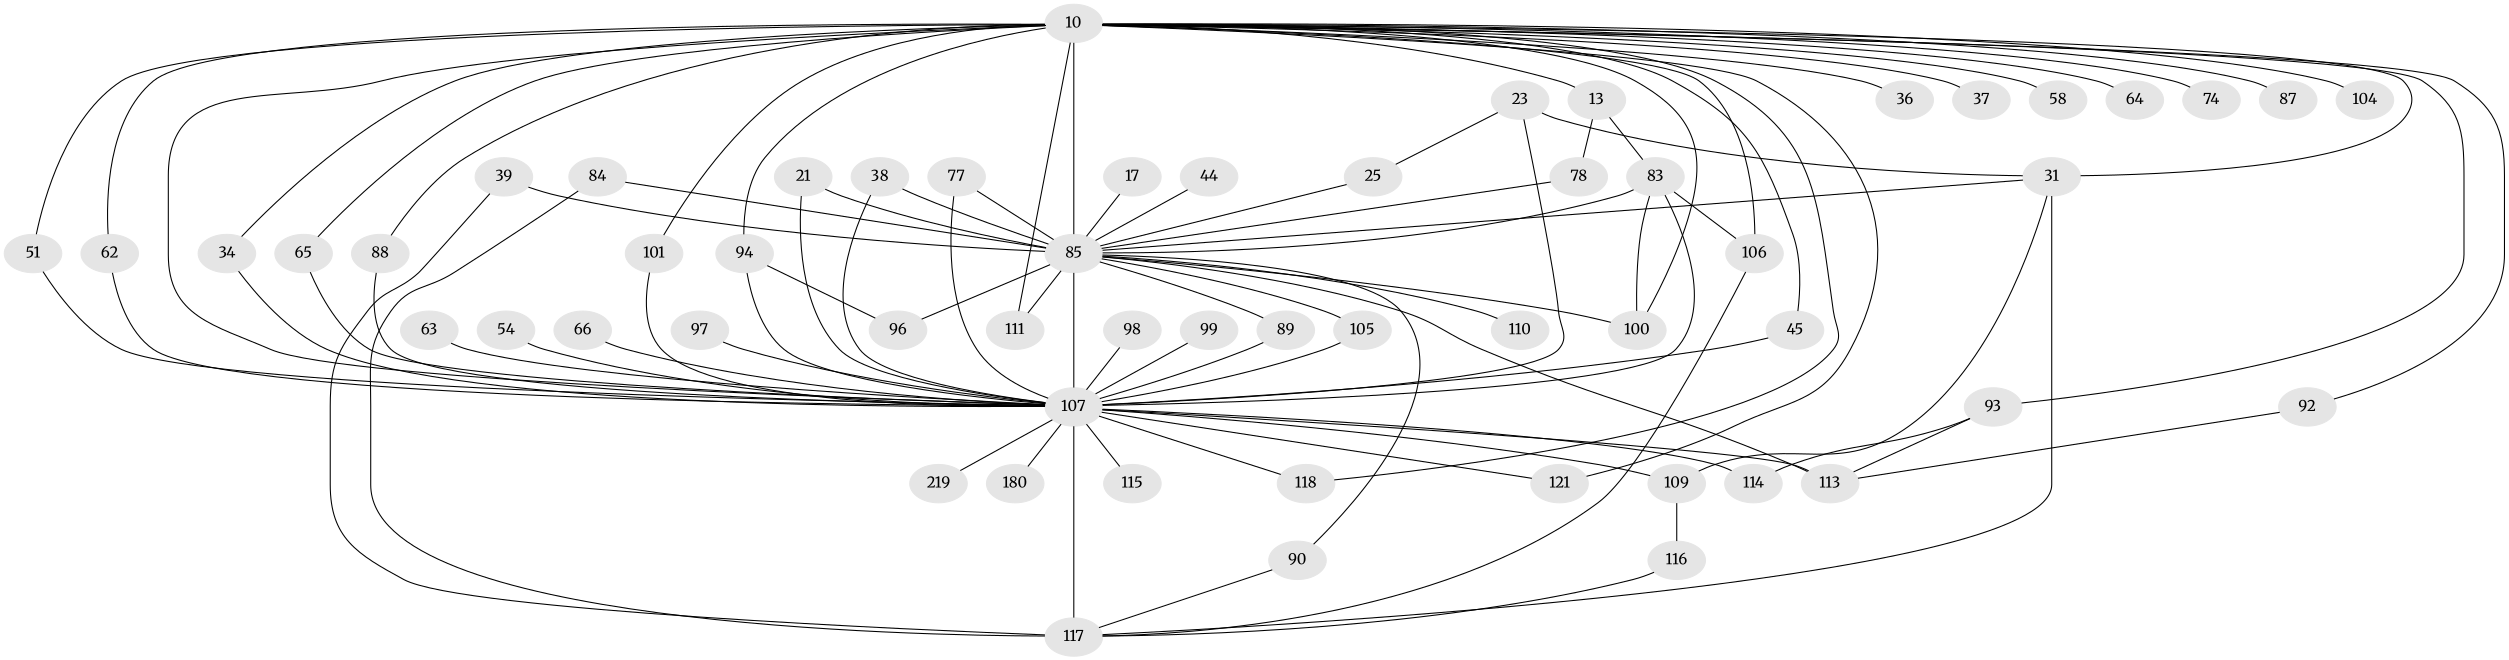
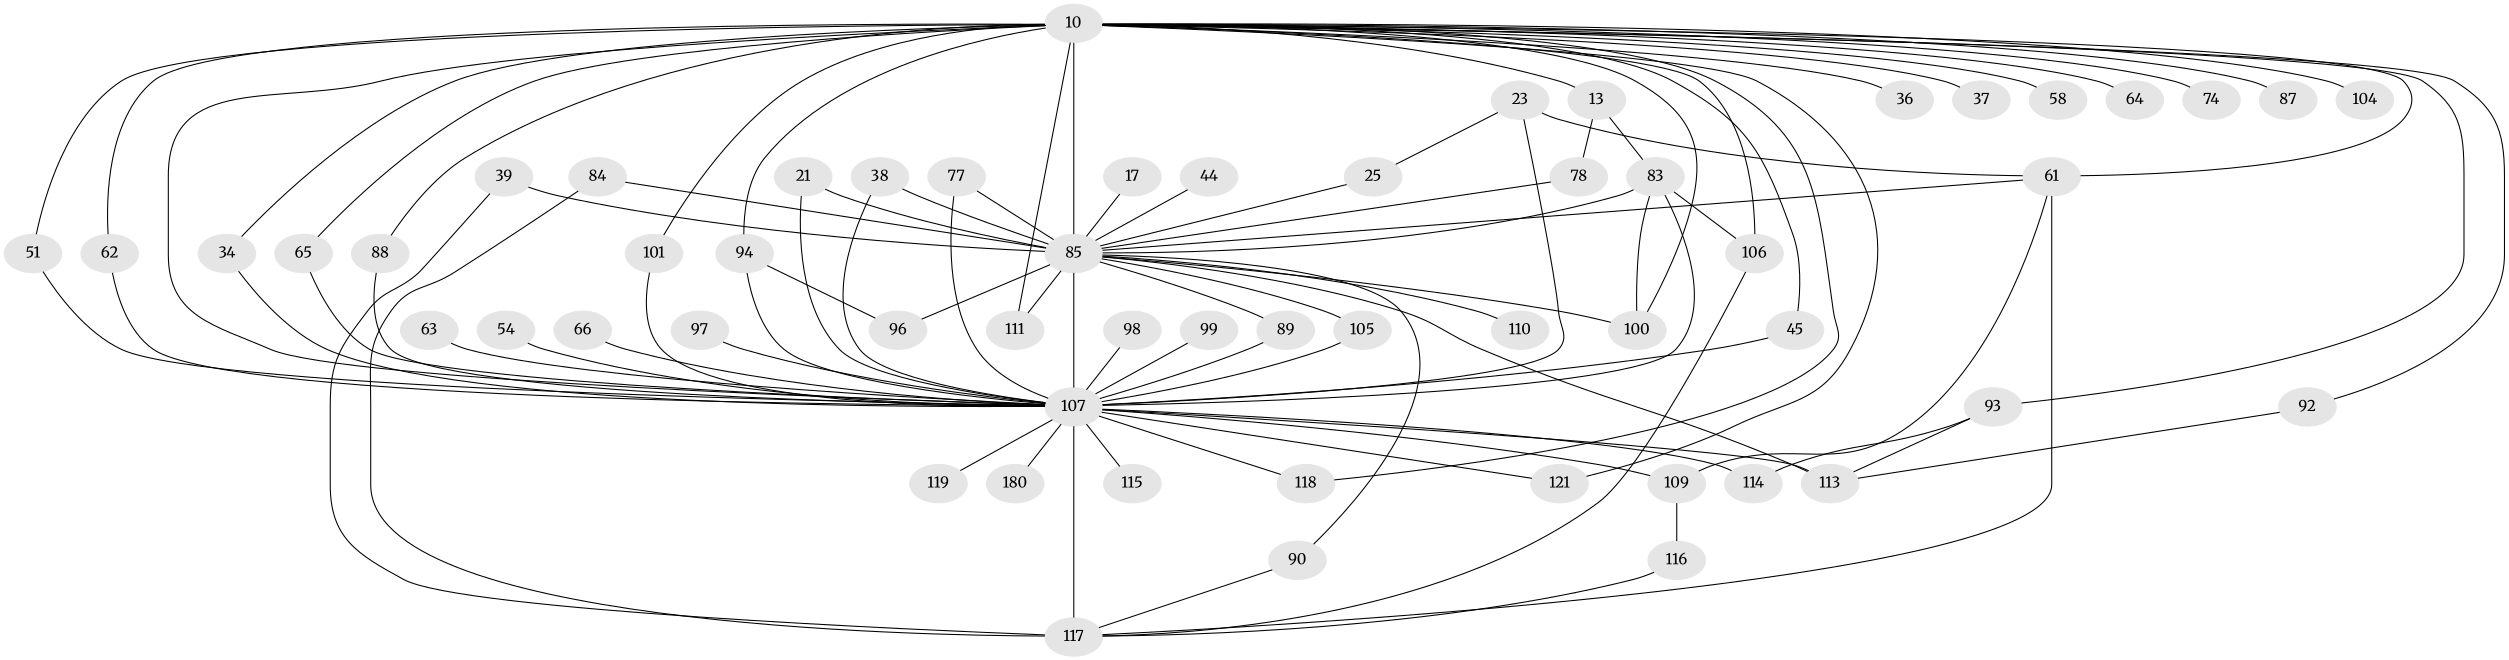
(2052, 177) -> (2052, 177)
(939, 484) -> (939, 484)
